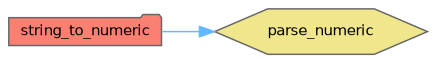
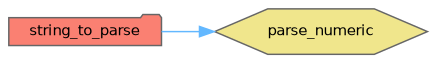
(85, 32) -> (85, 32)
